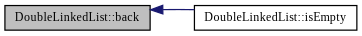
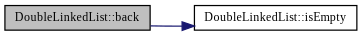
(179, 10) -> (166, 26)
